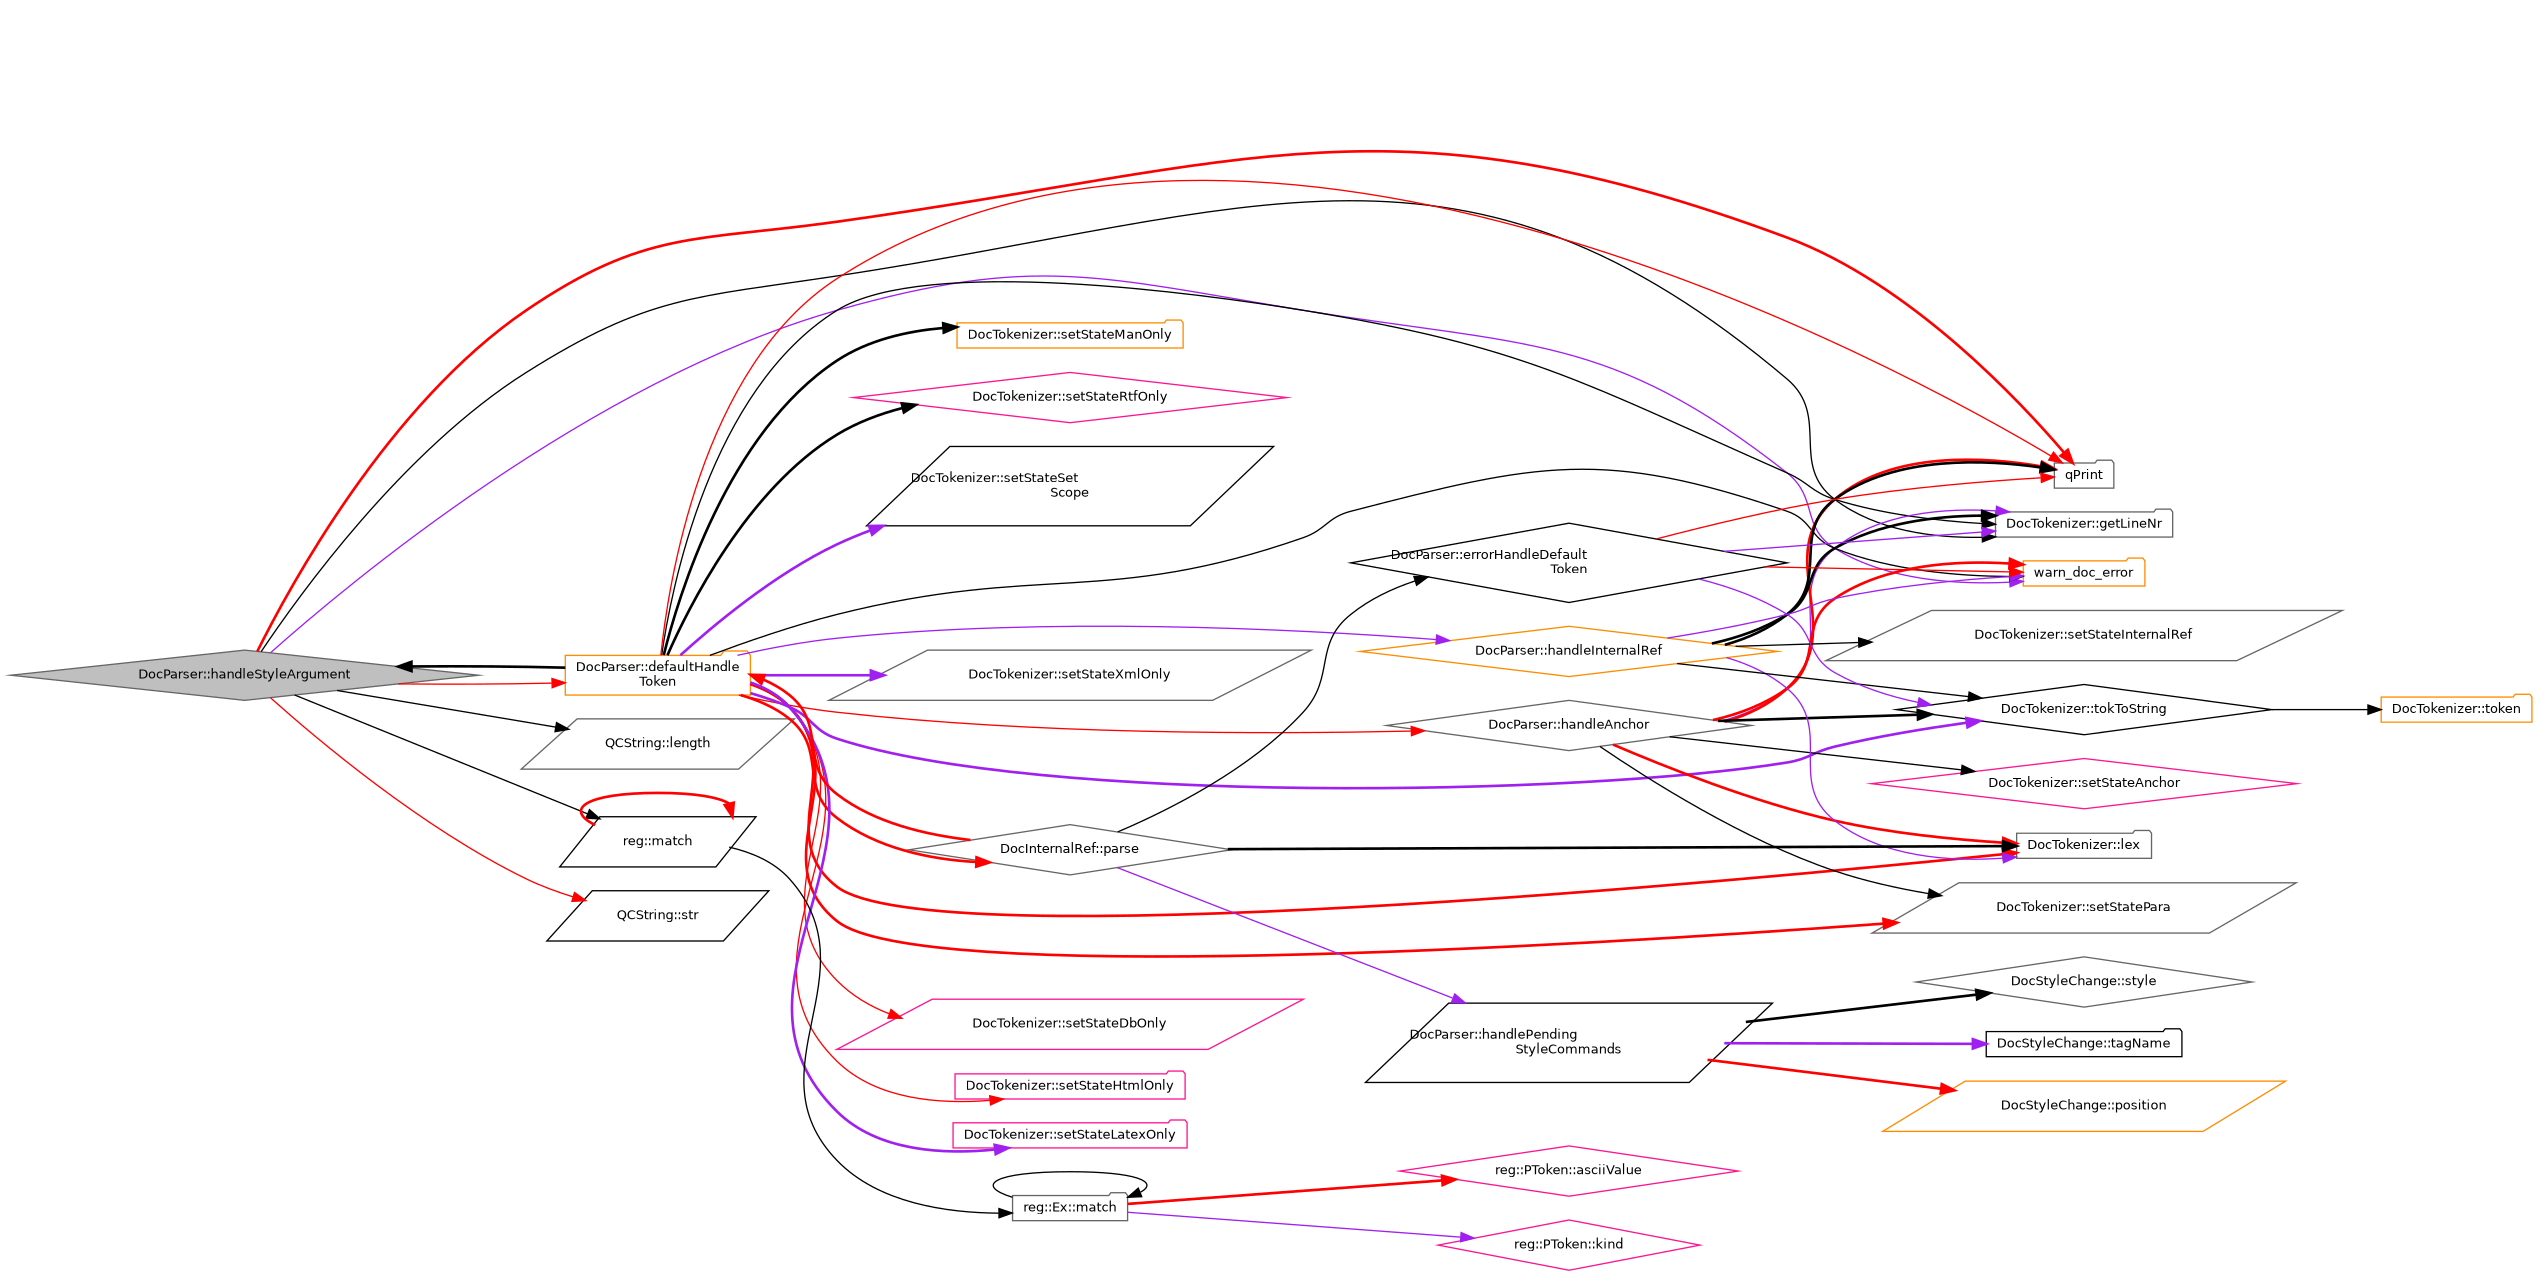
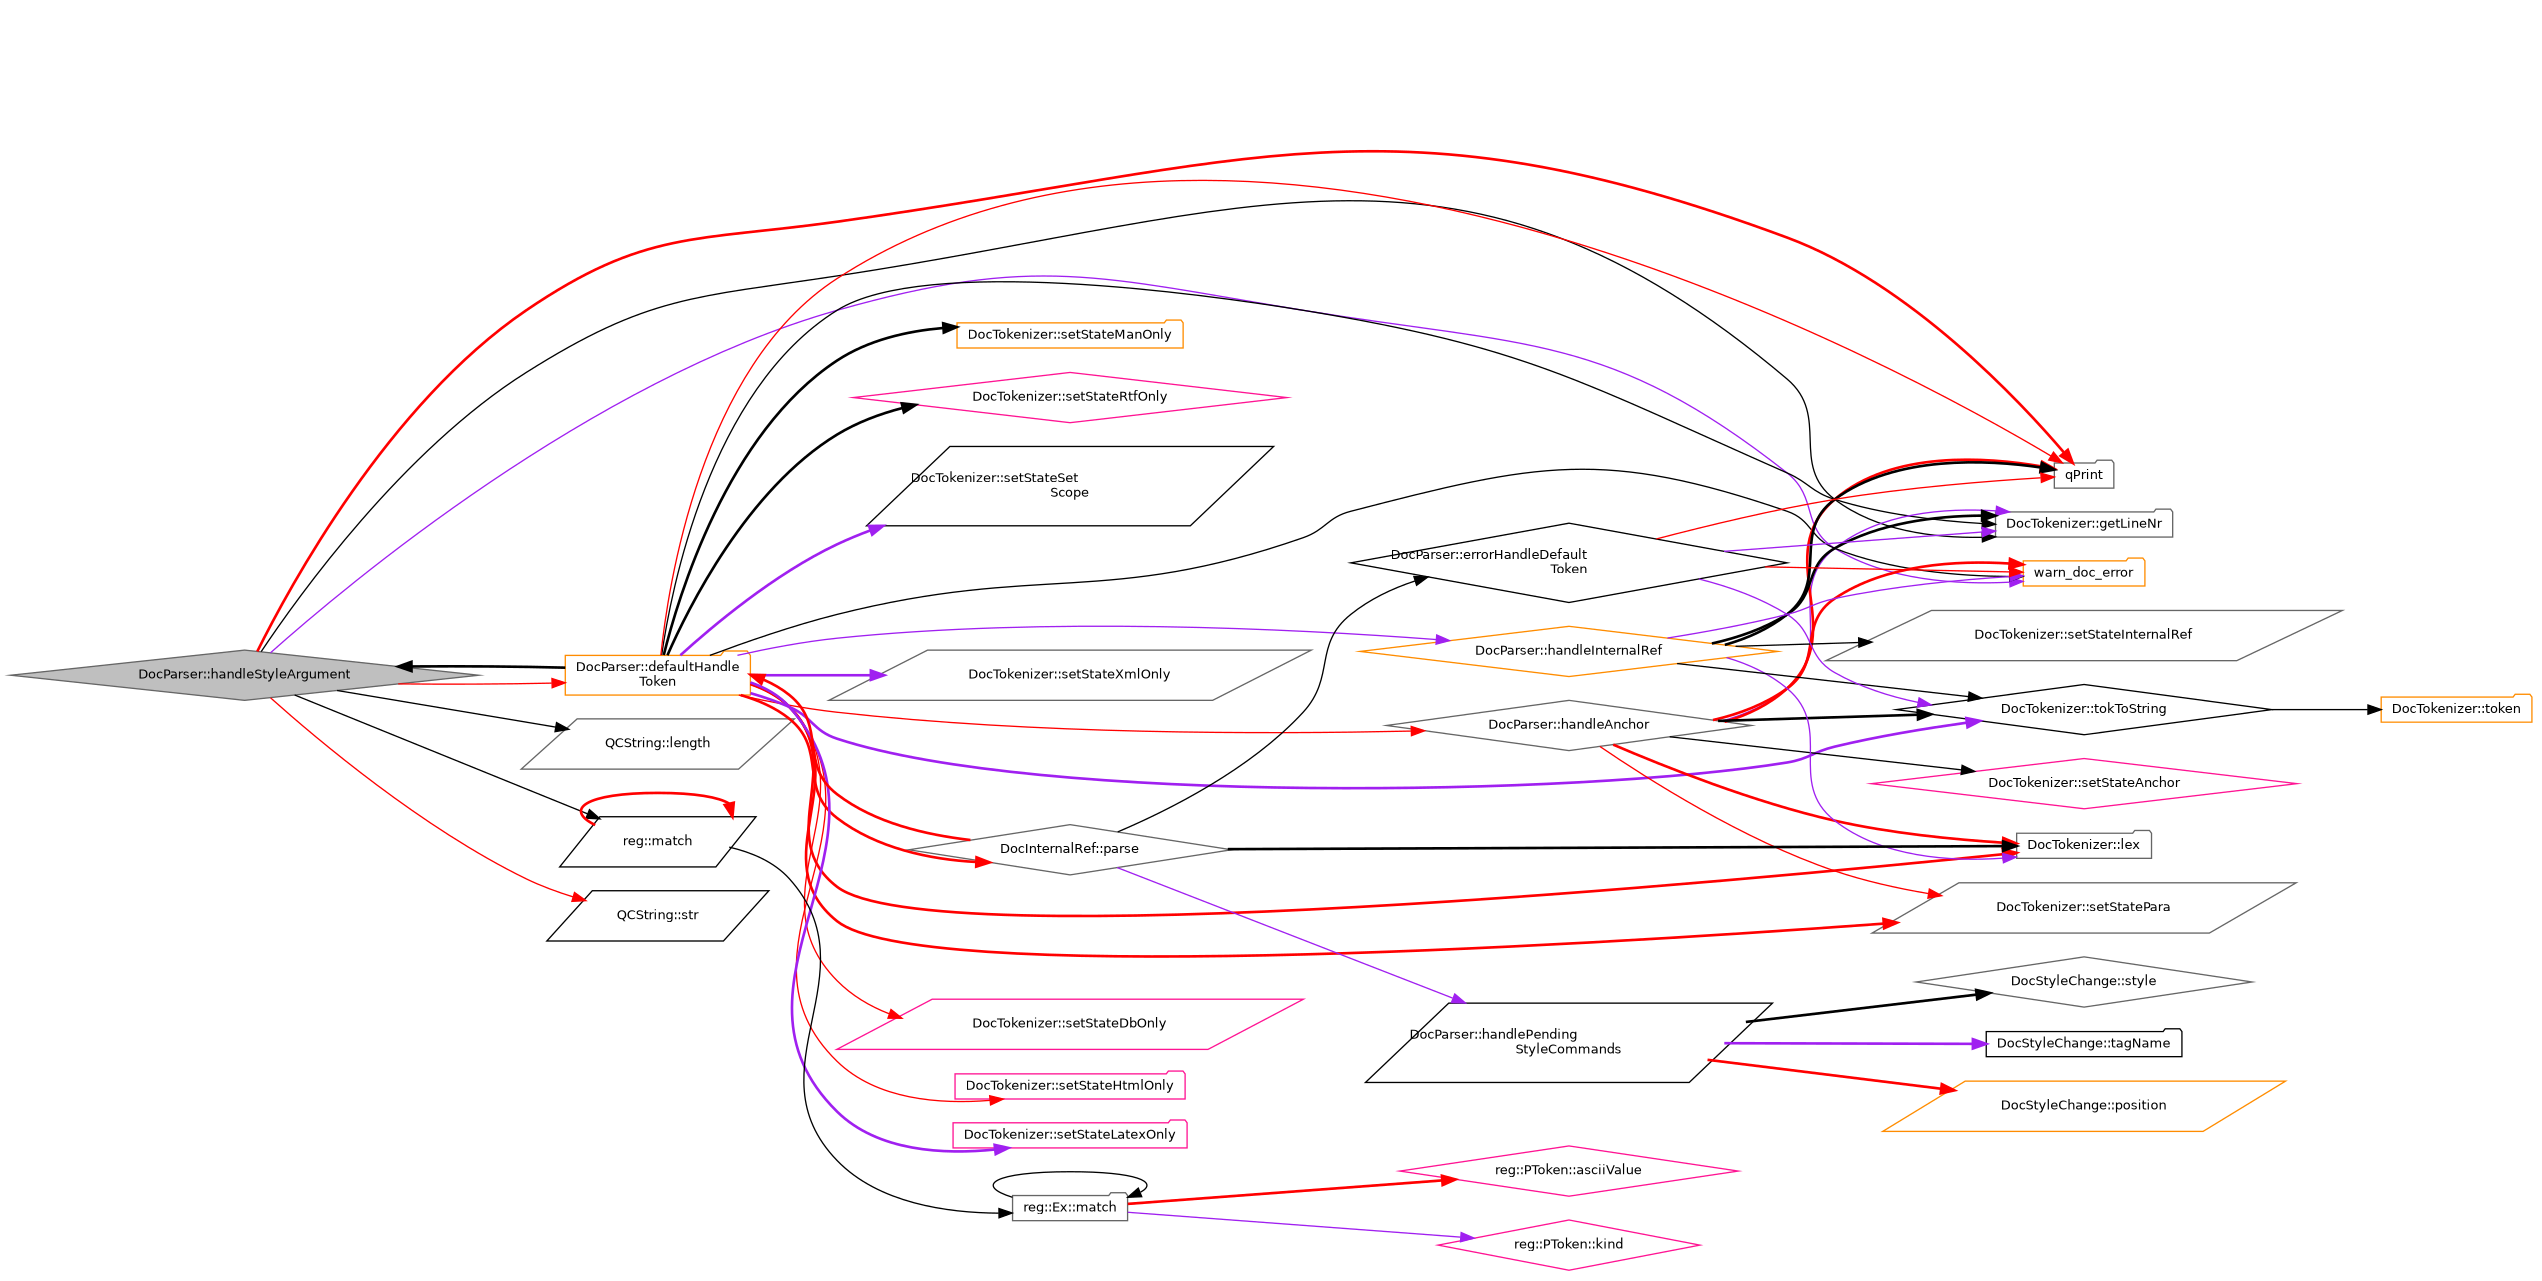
(1756, 838) -> (1756, 838)
